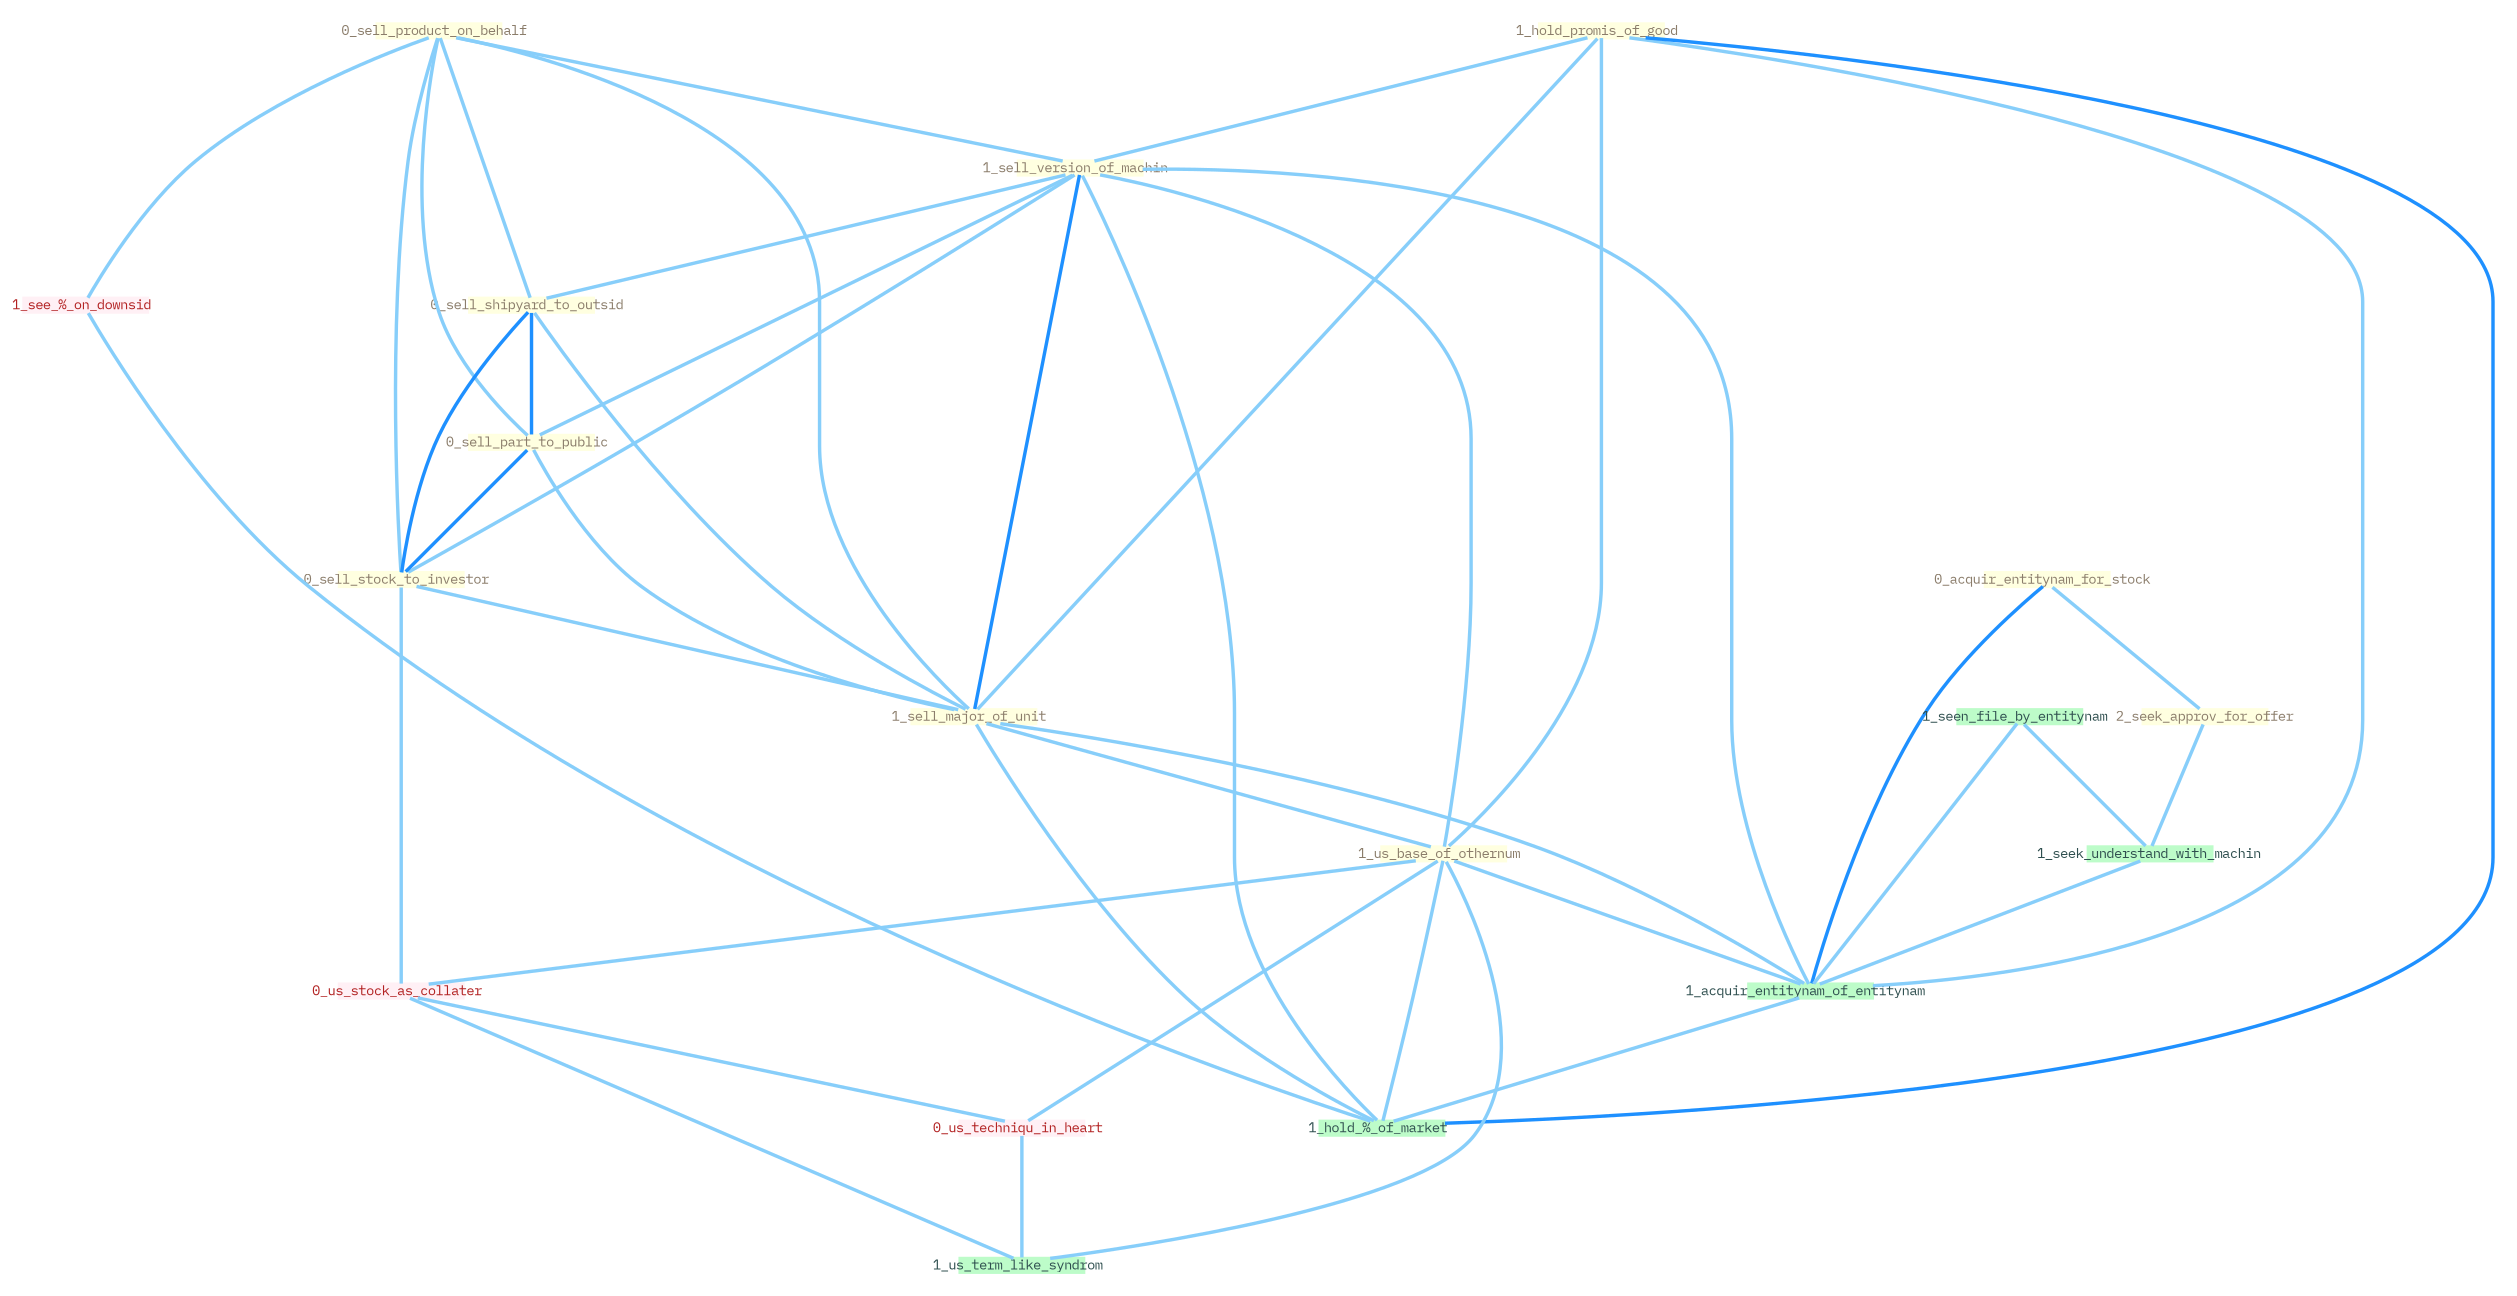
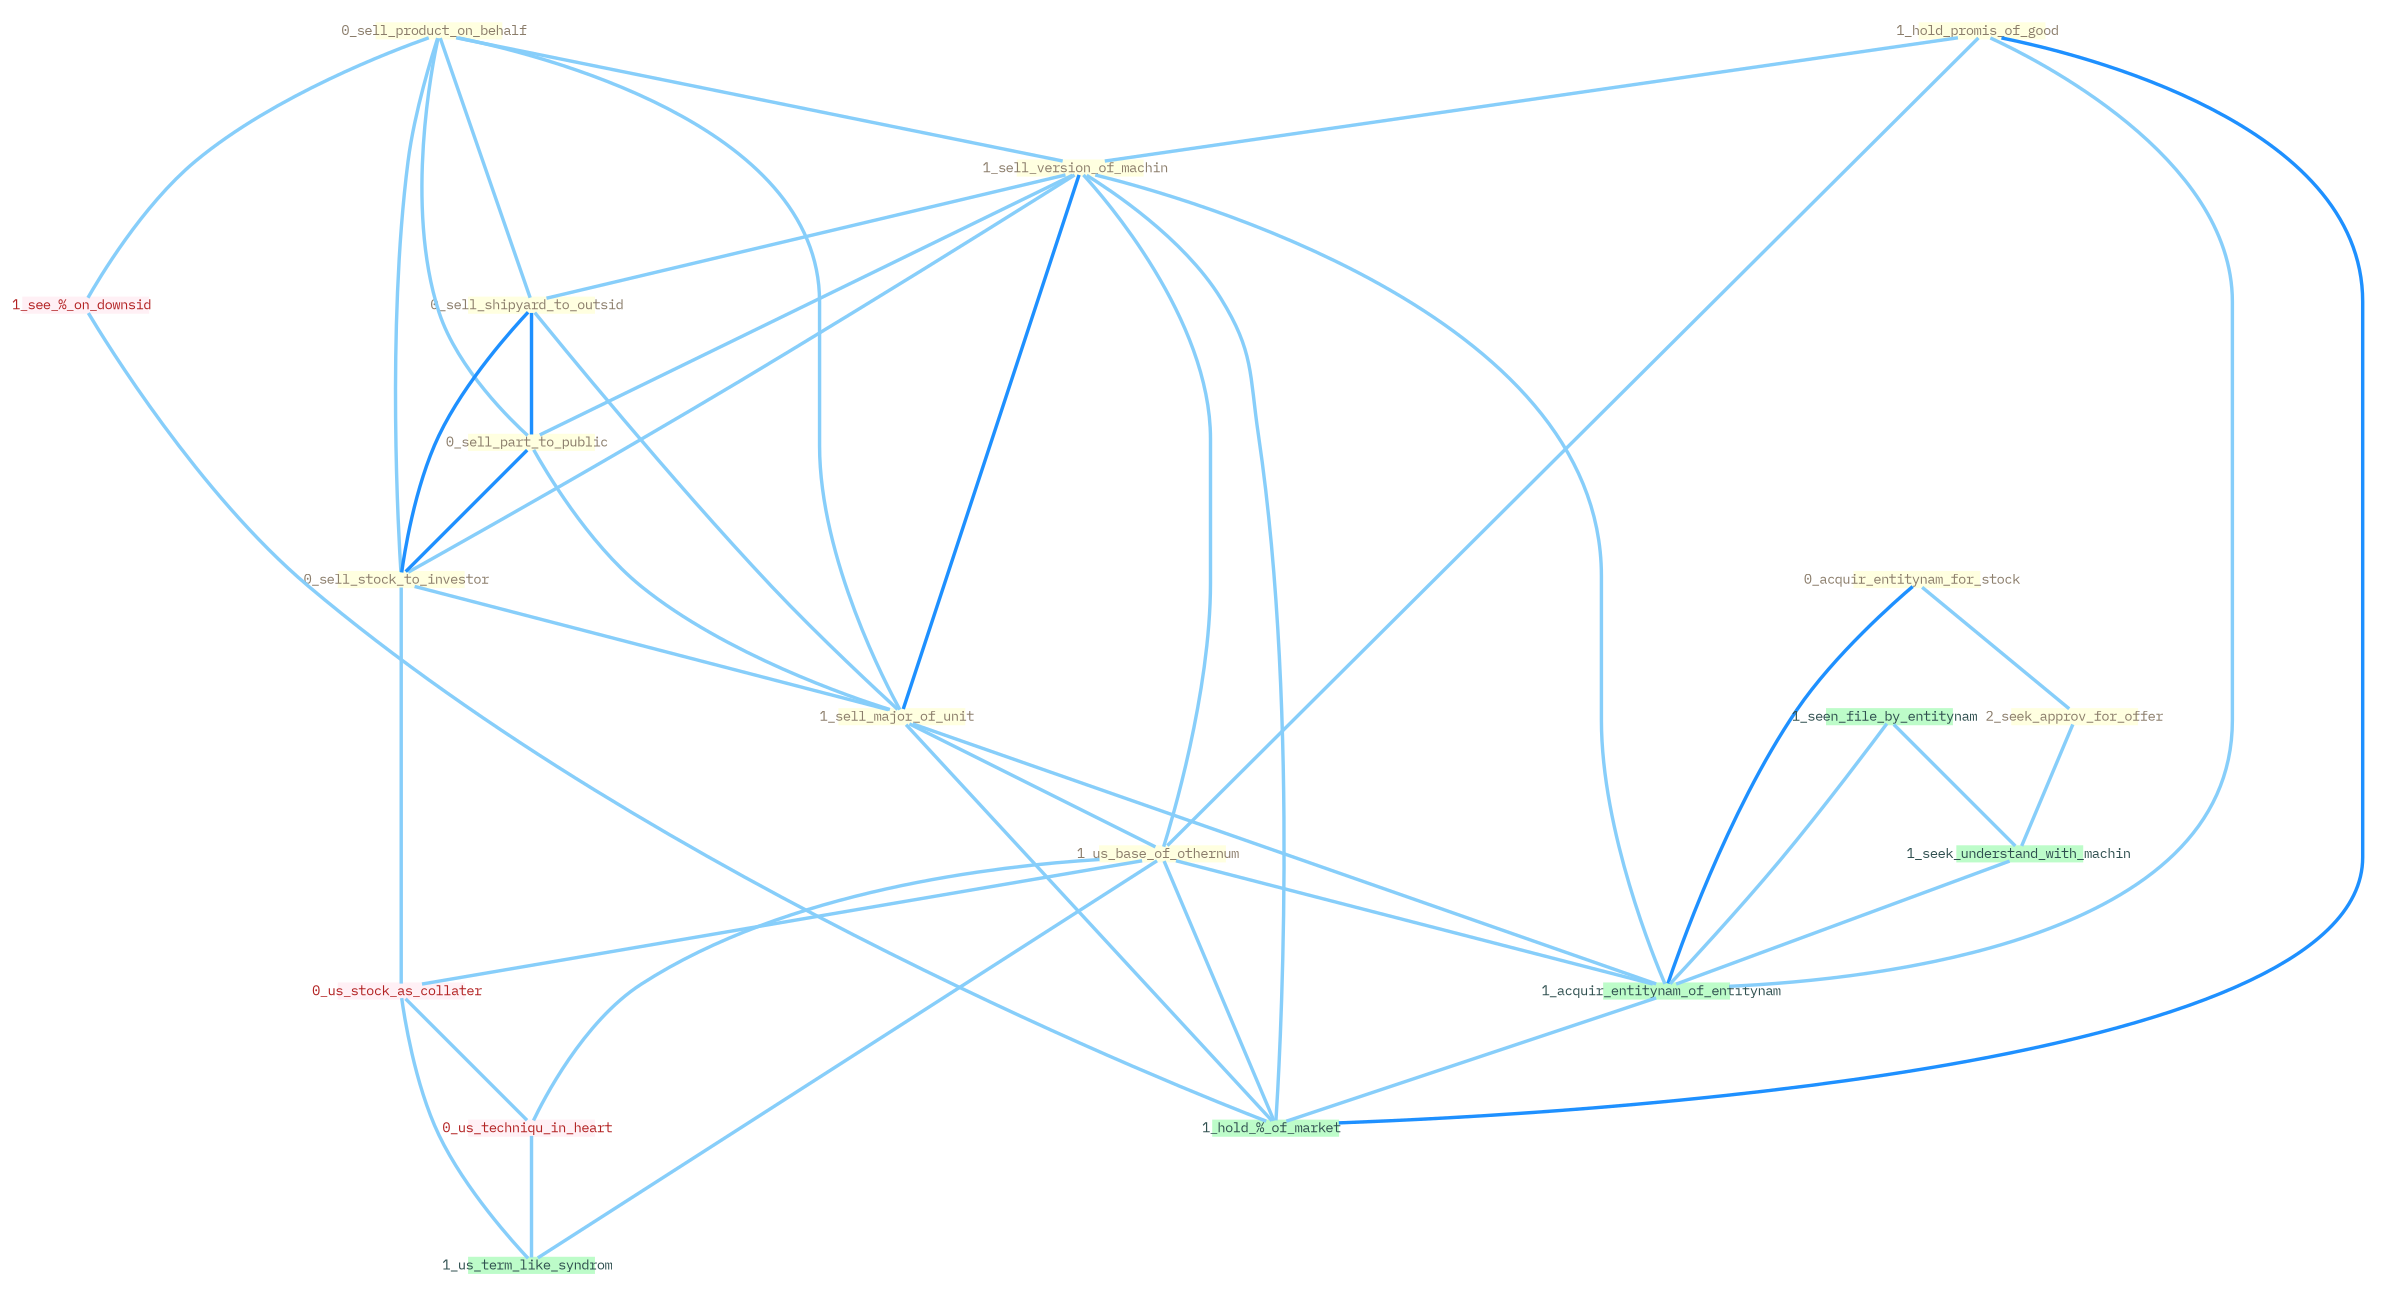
(1287, 374) -> none
